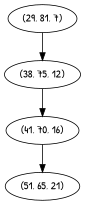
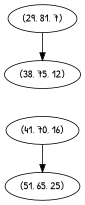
(43, 99) -> none
(43, 186) -> (43, 186)
